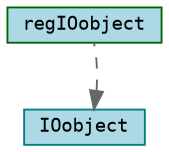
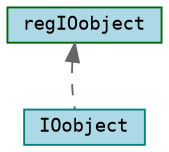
(97, 67) -> (72, 86)
